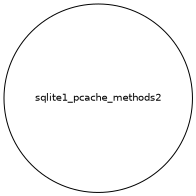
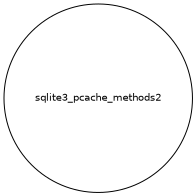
(98, 98) -> (98, 98)
